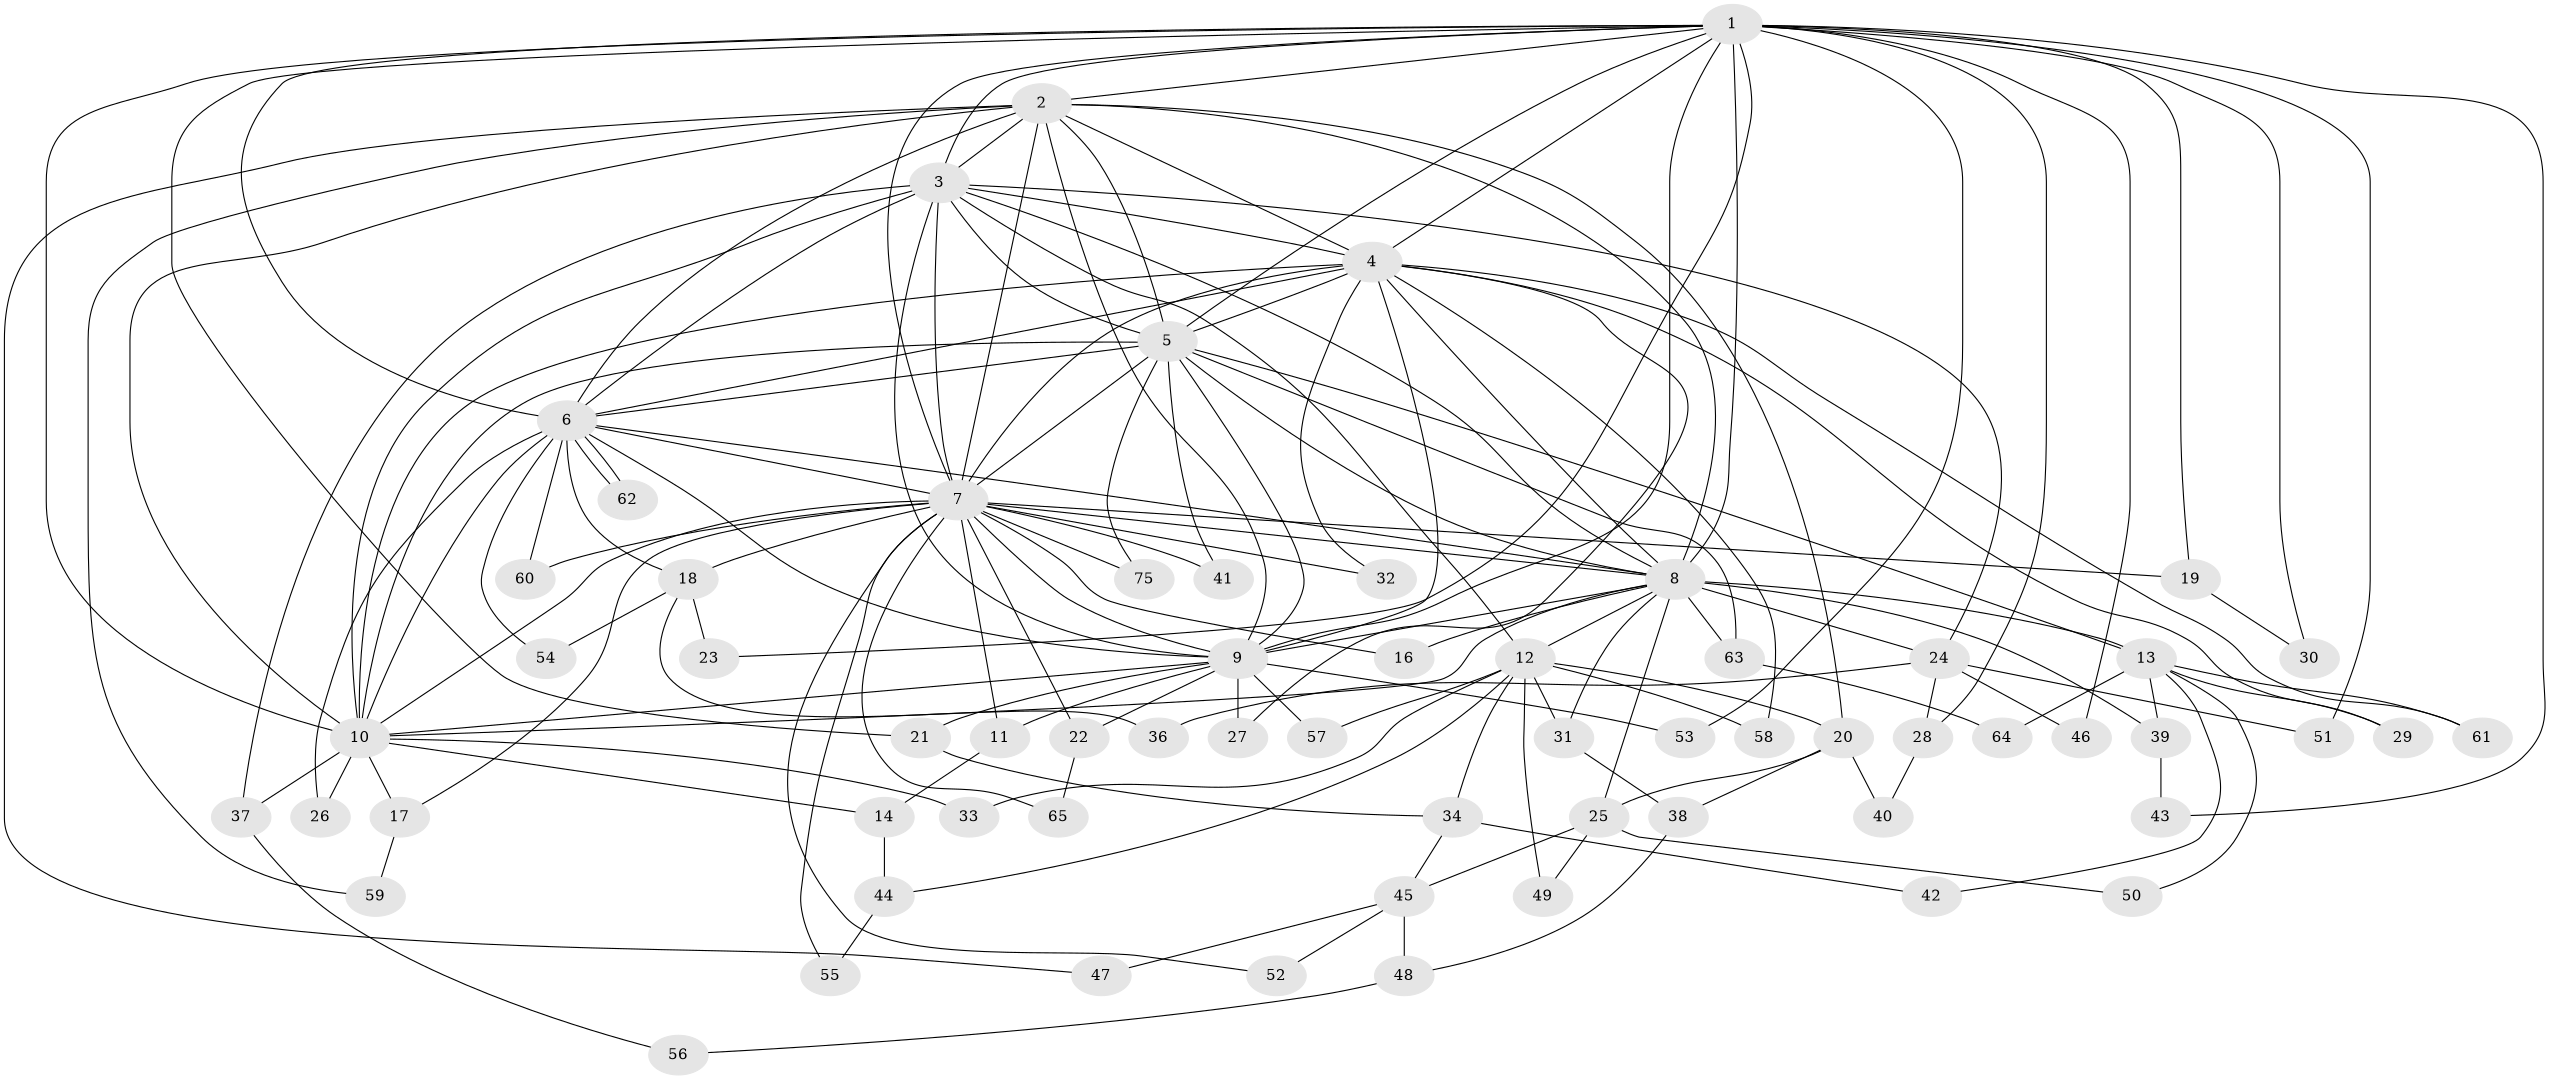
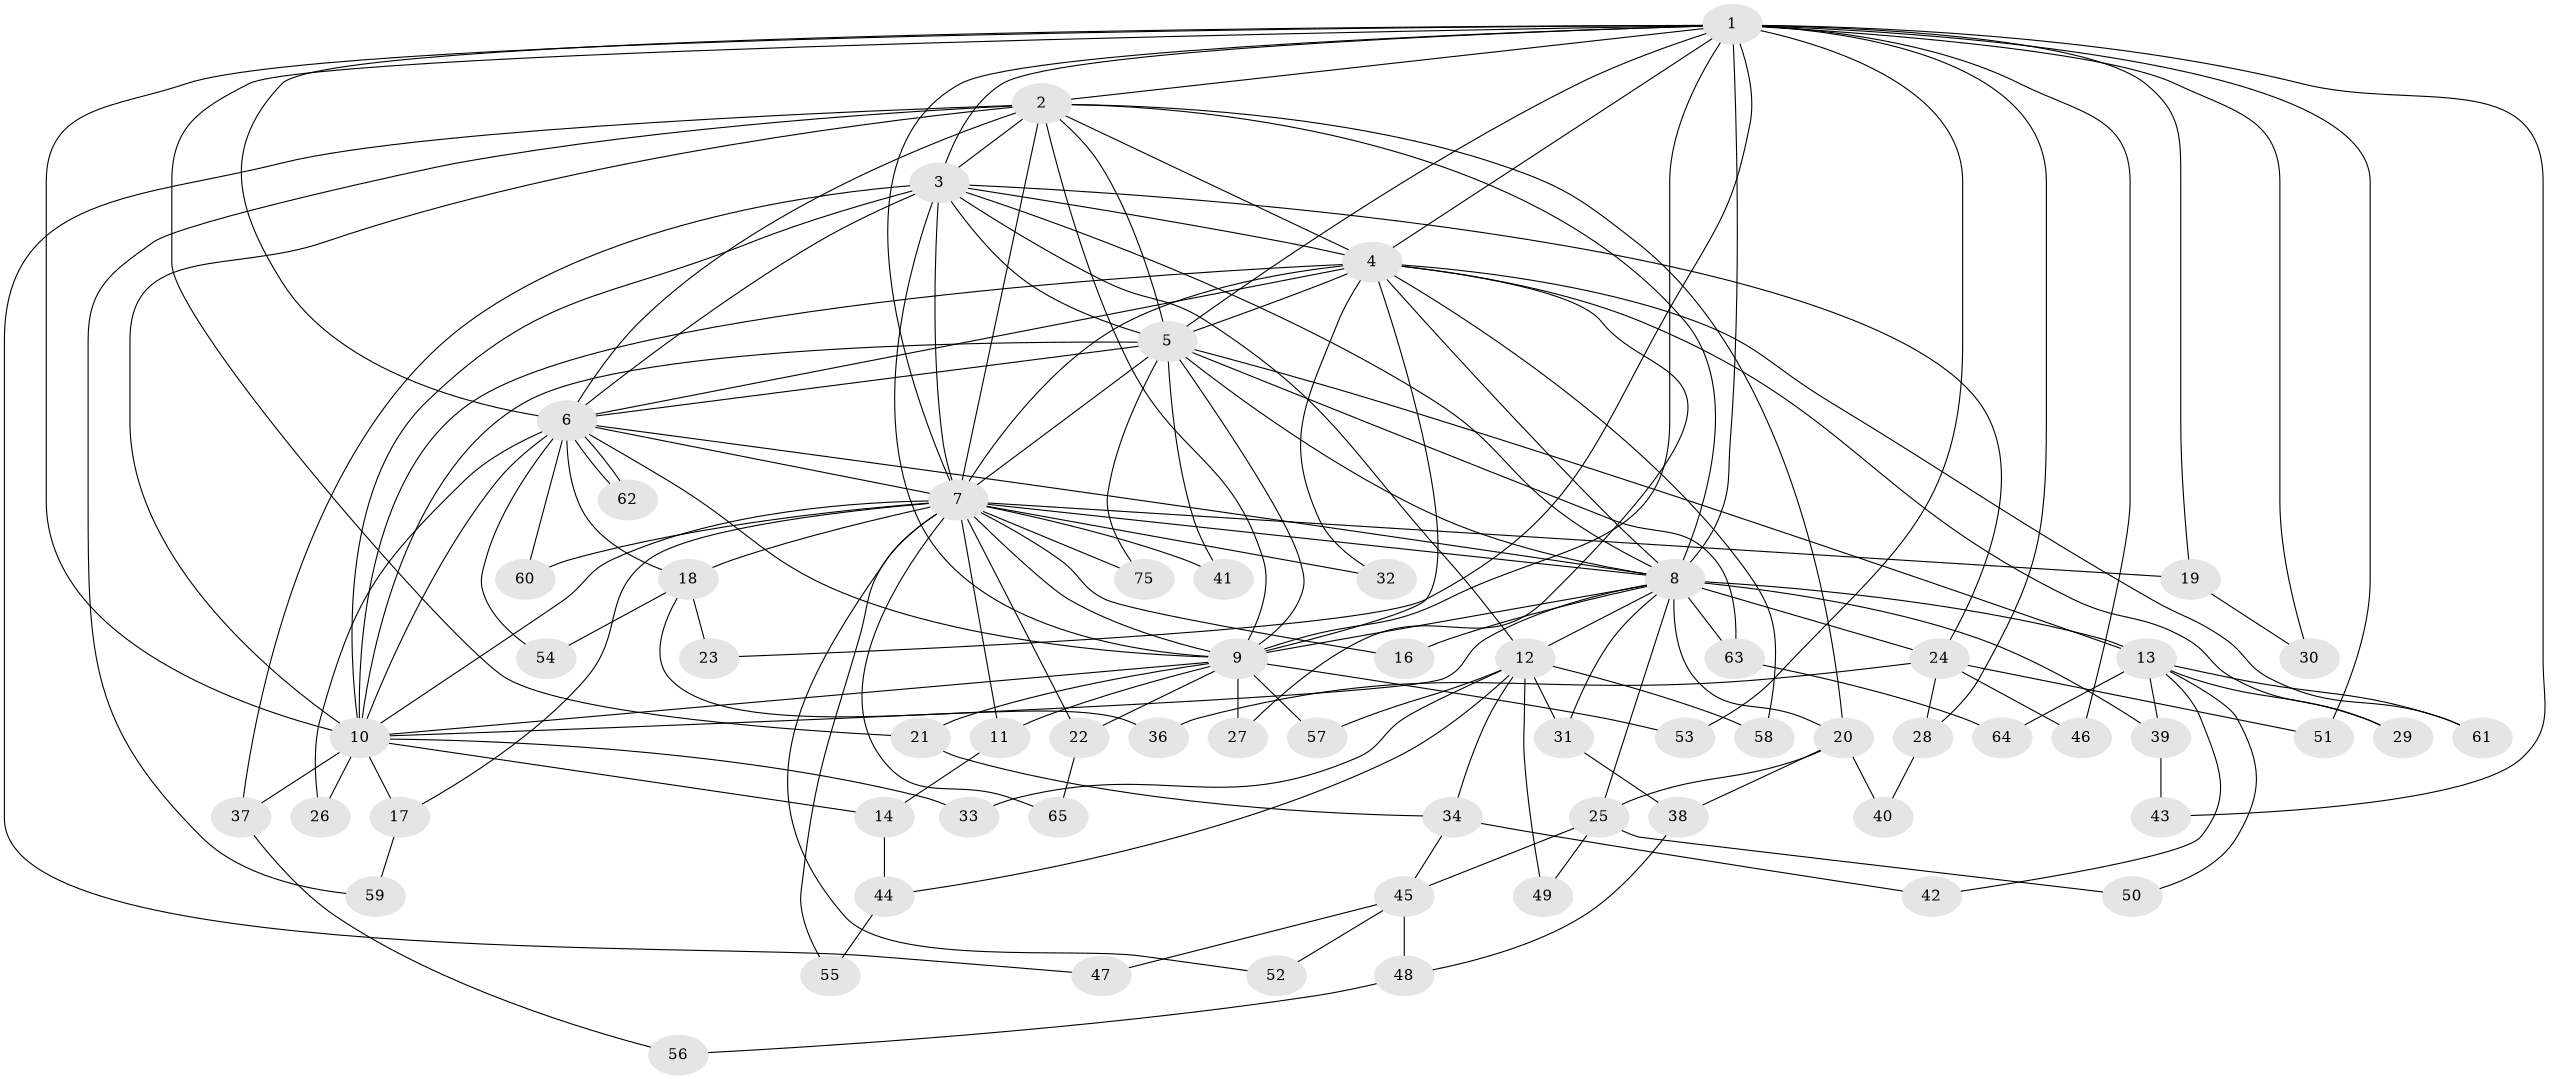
(1703, 690) -> (1715, 696)
